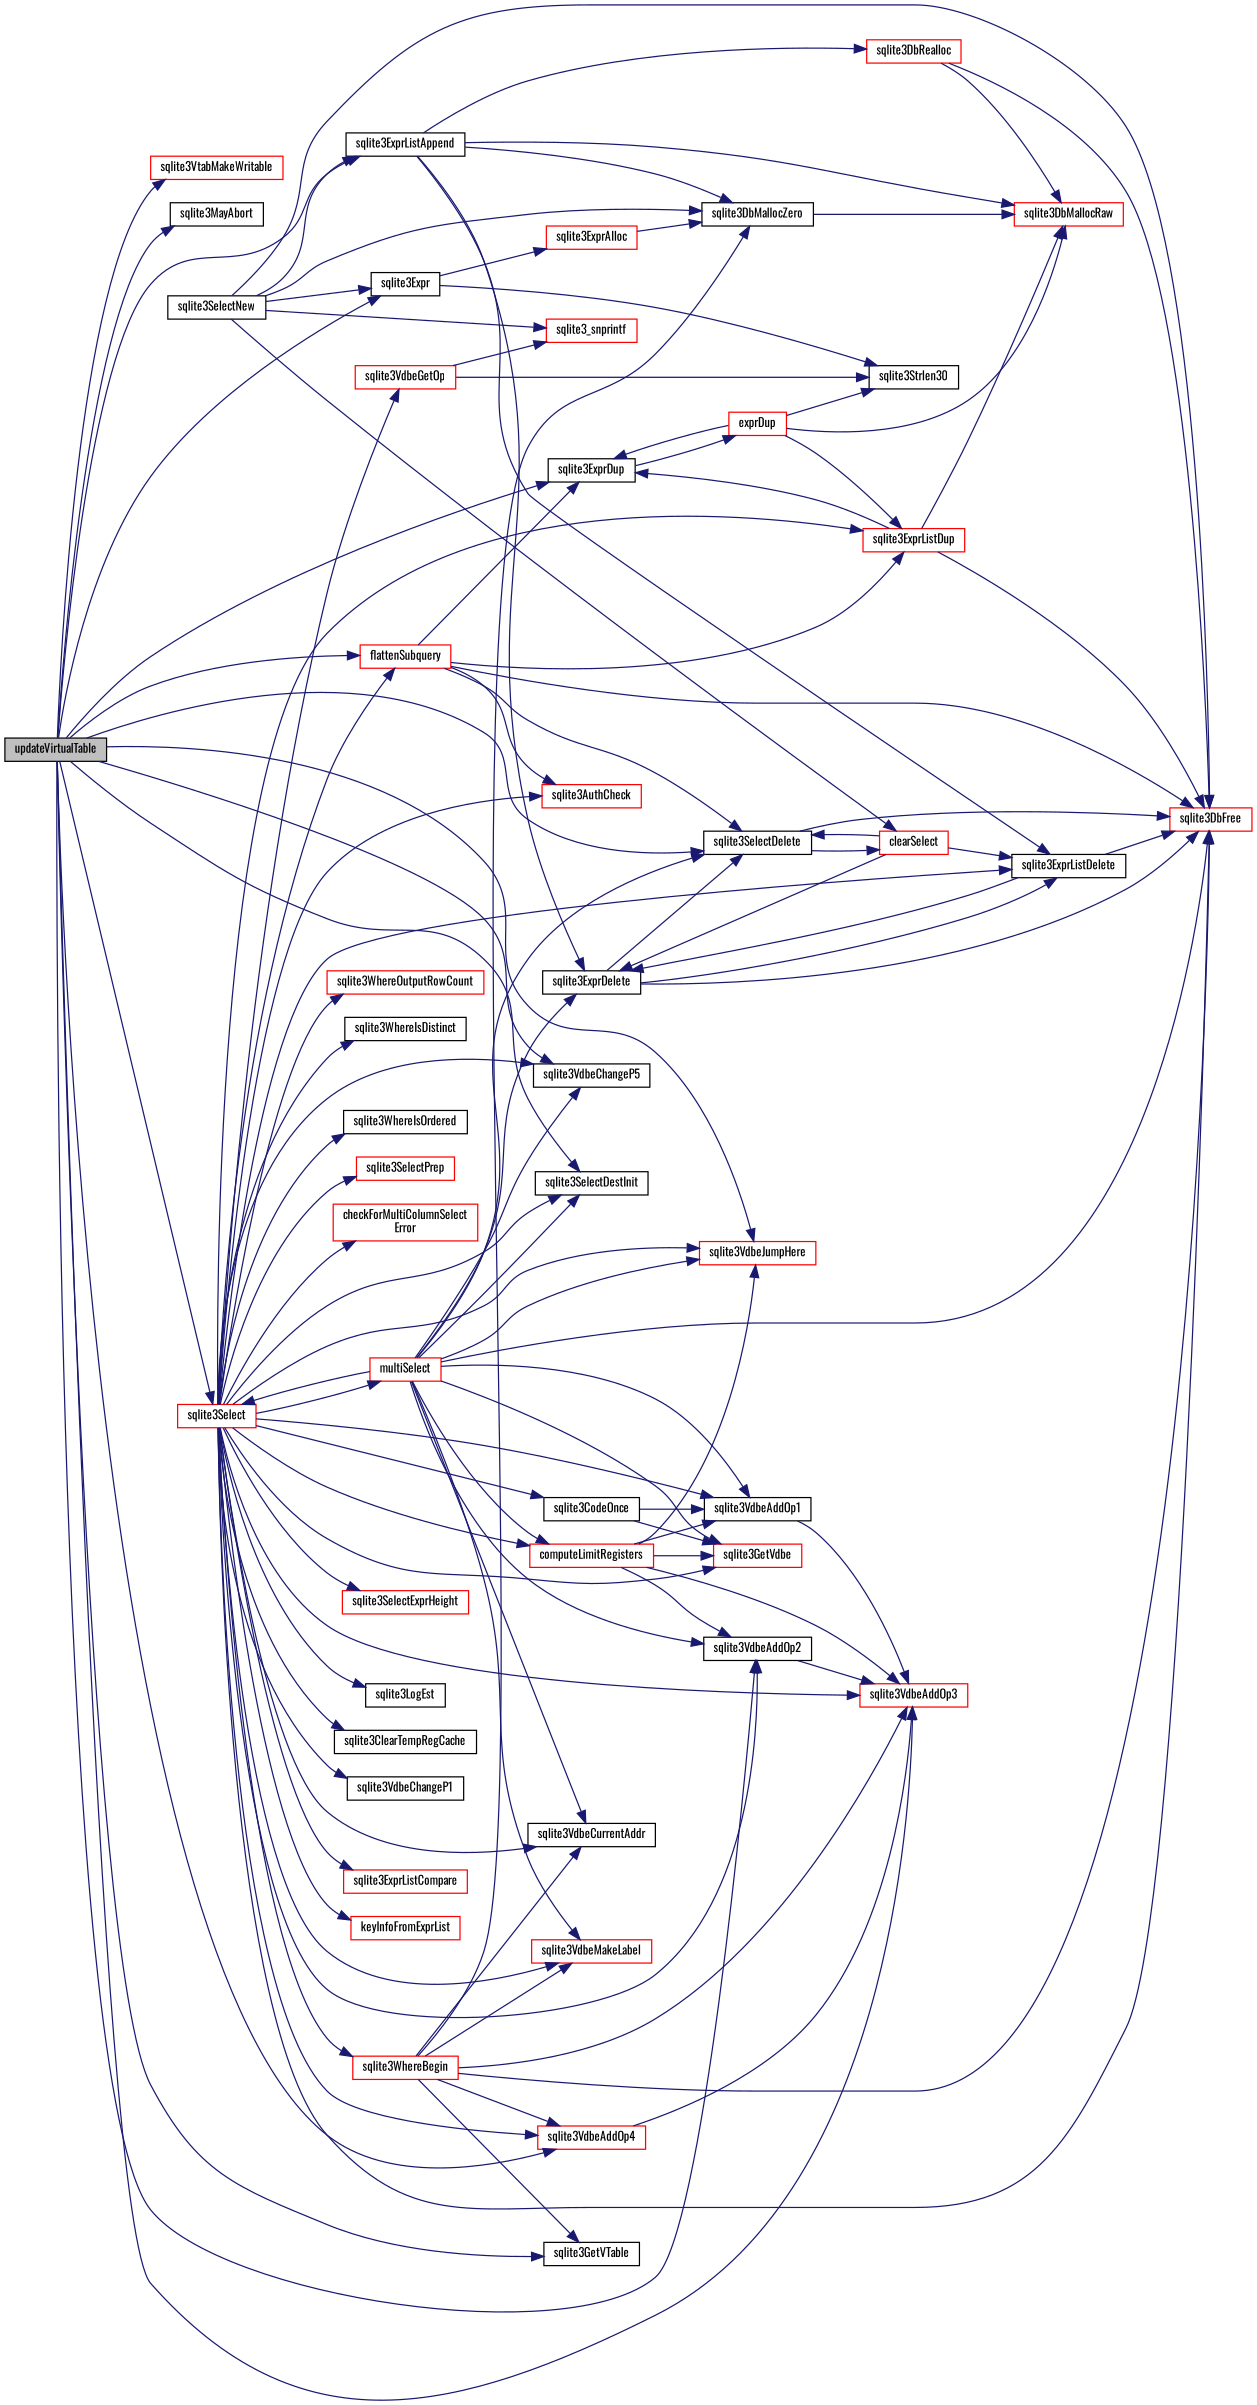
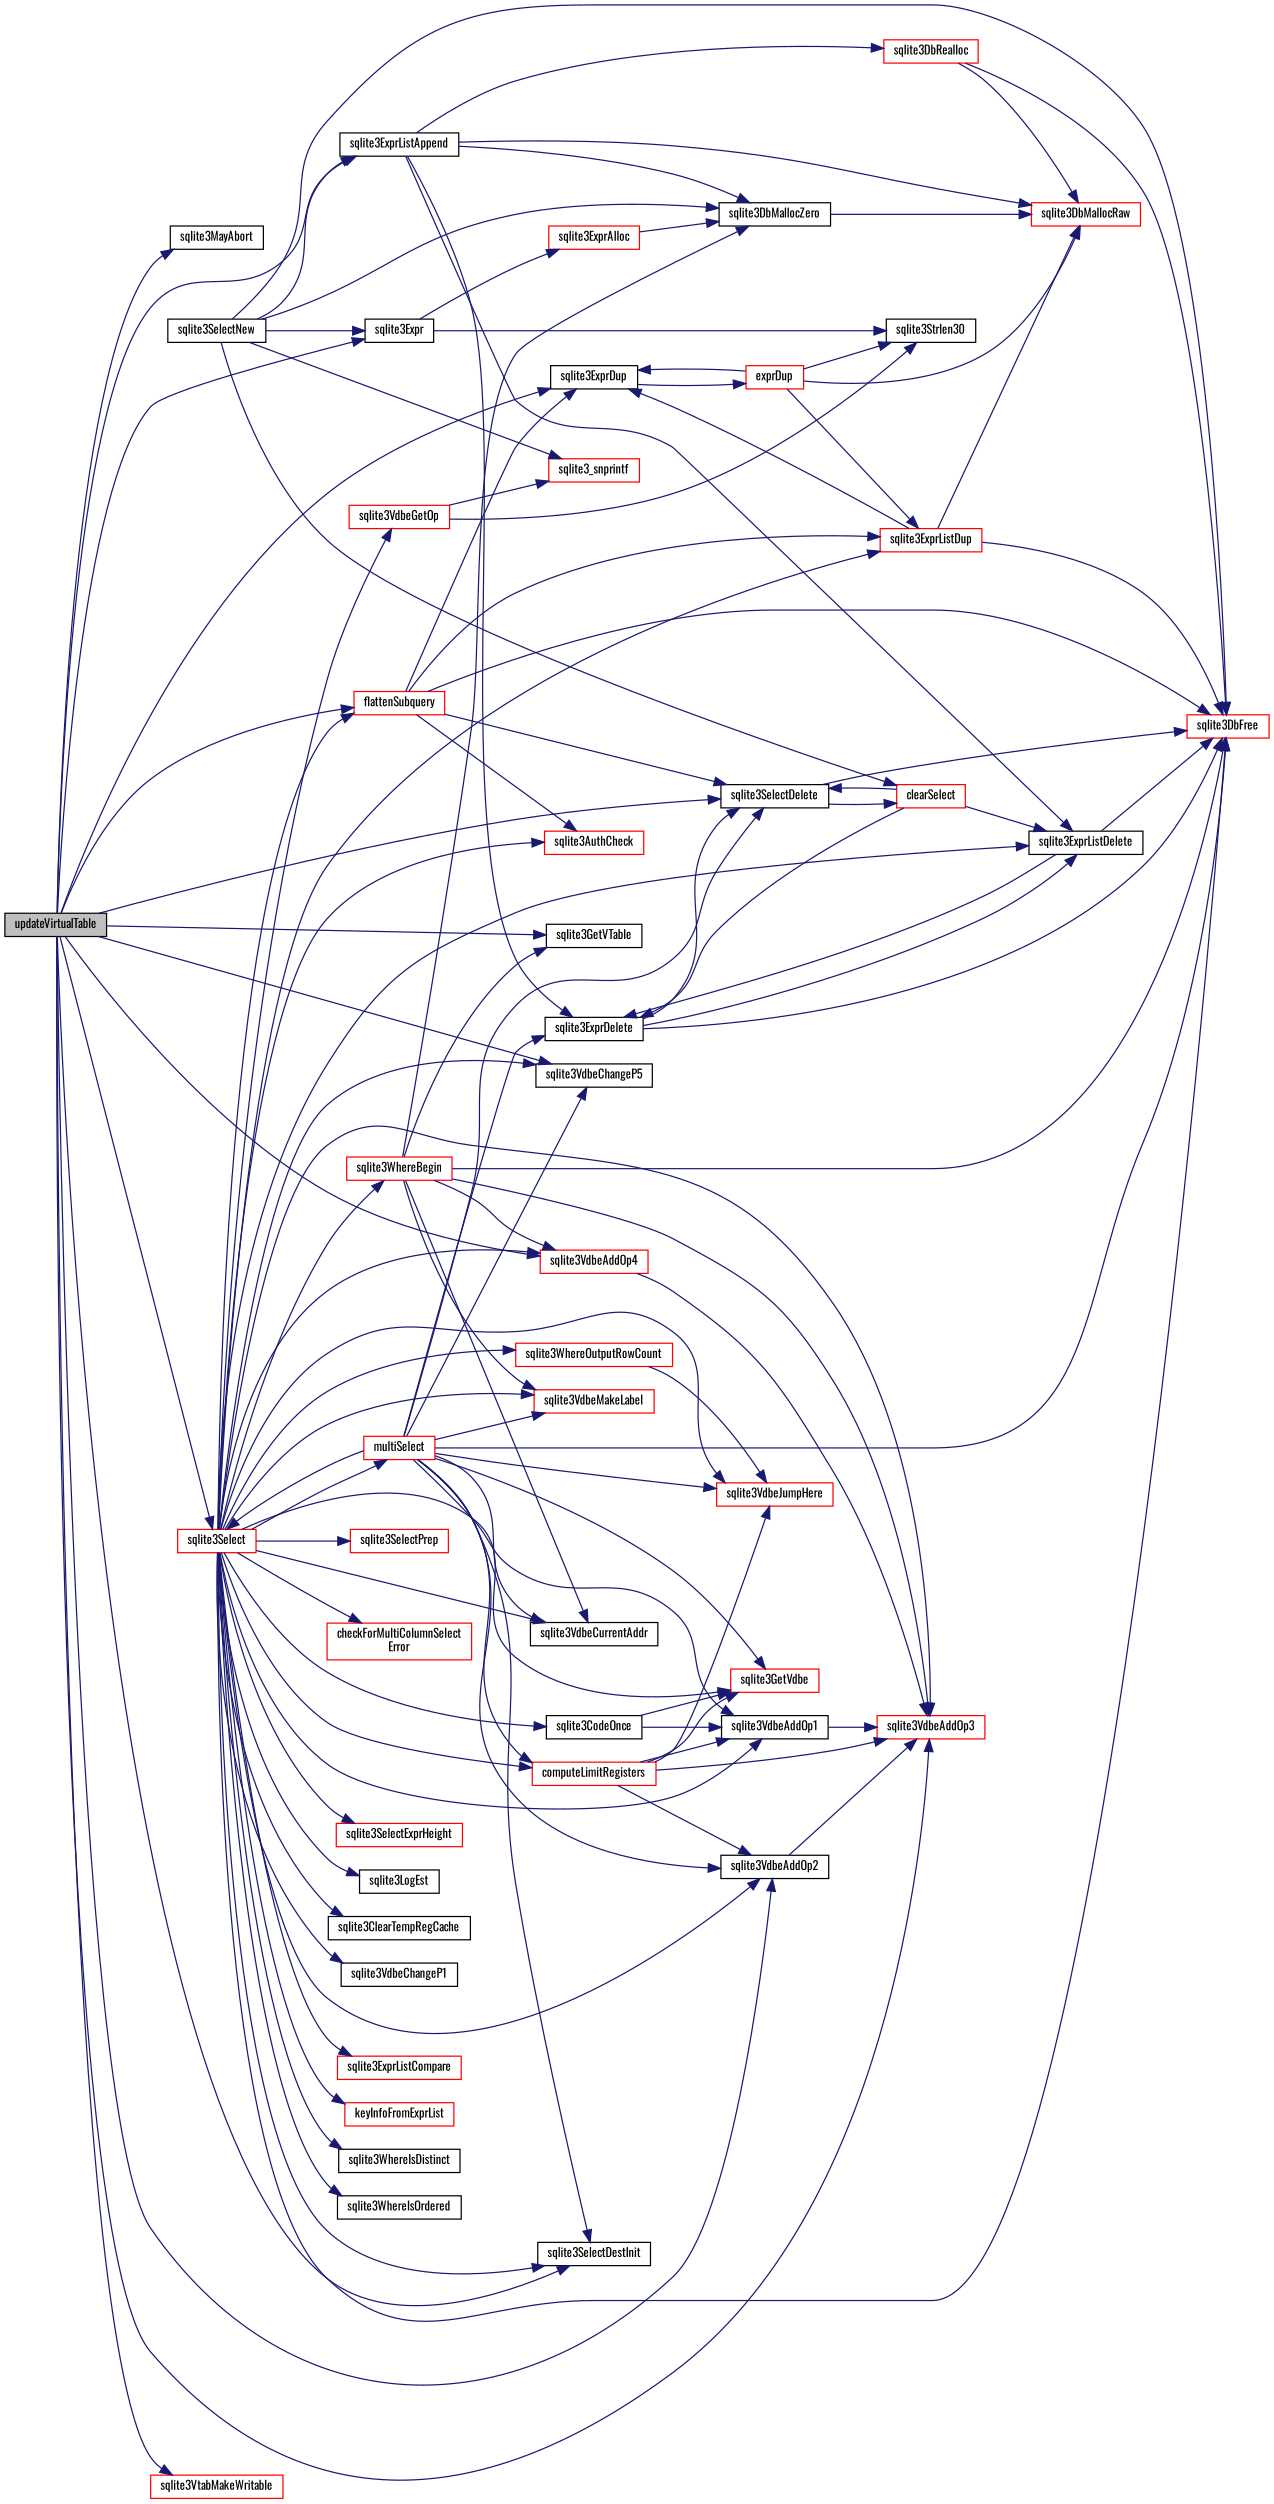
(504, 902) -> (712, 1411)
